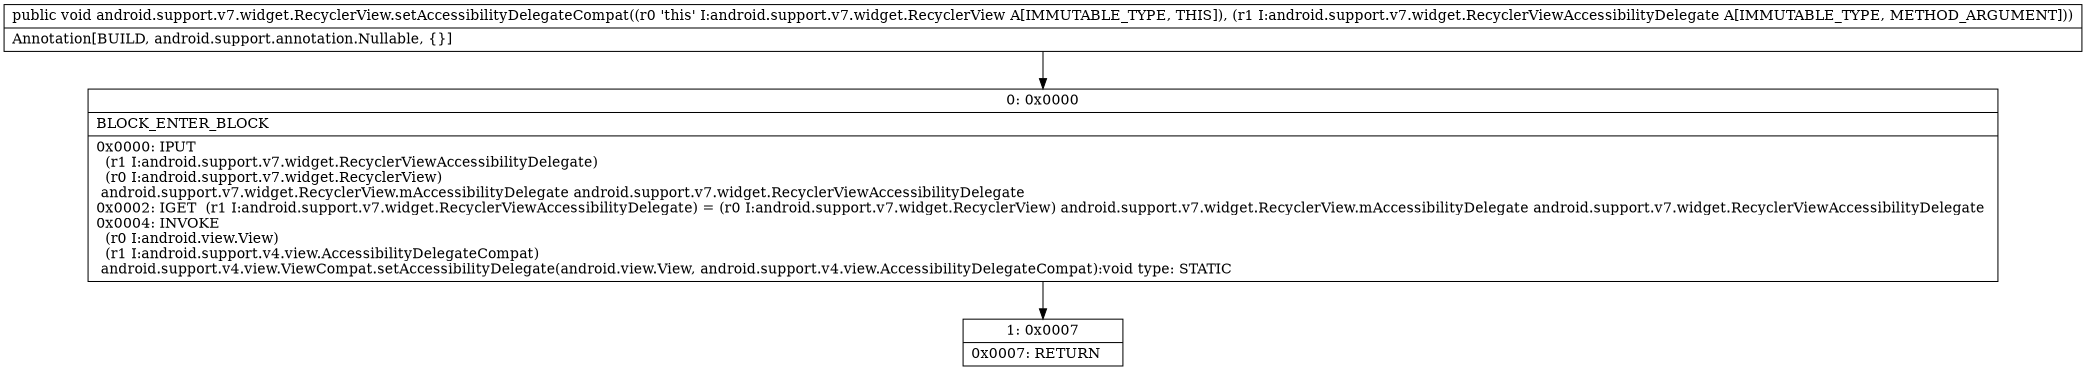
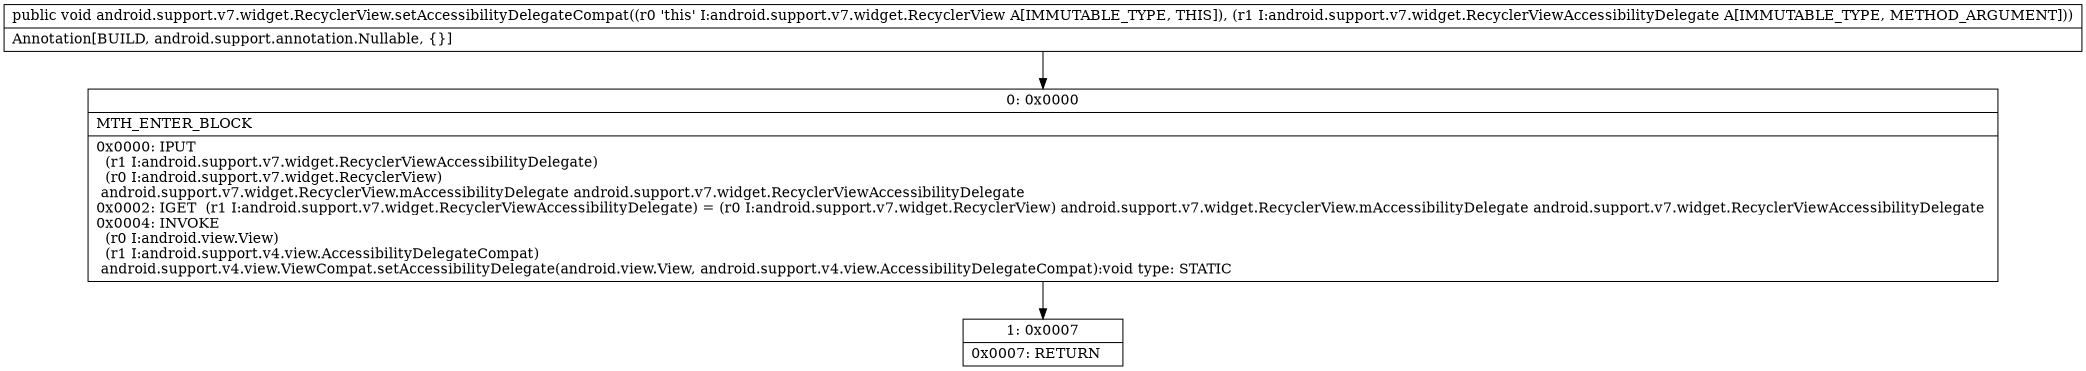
(183, 124) -> (175, 124)
